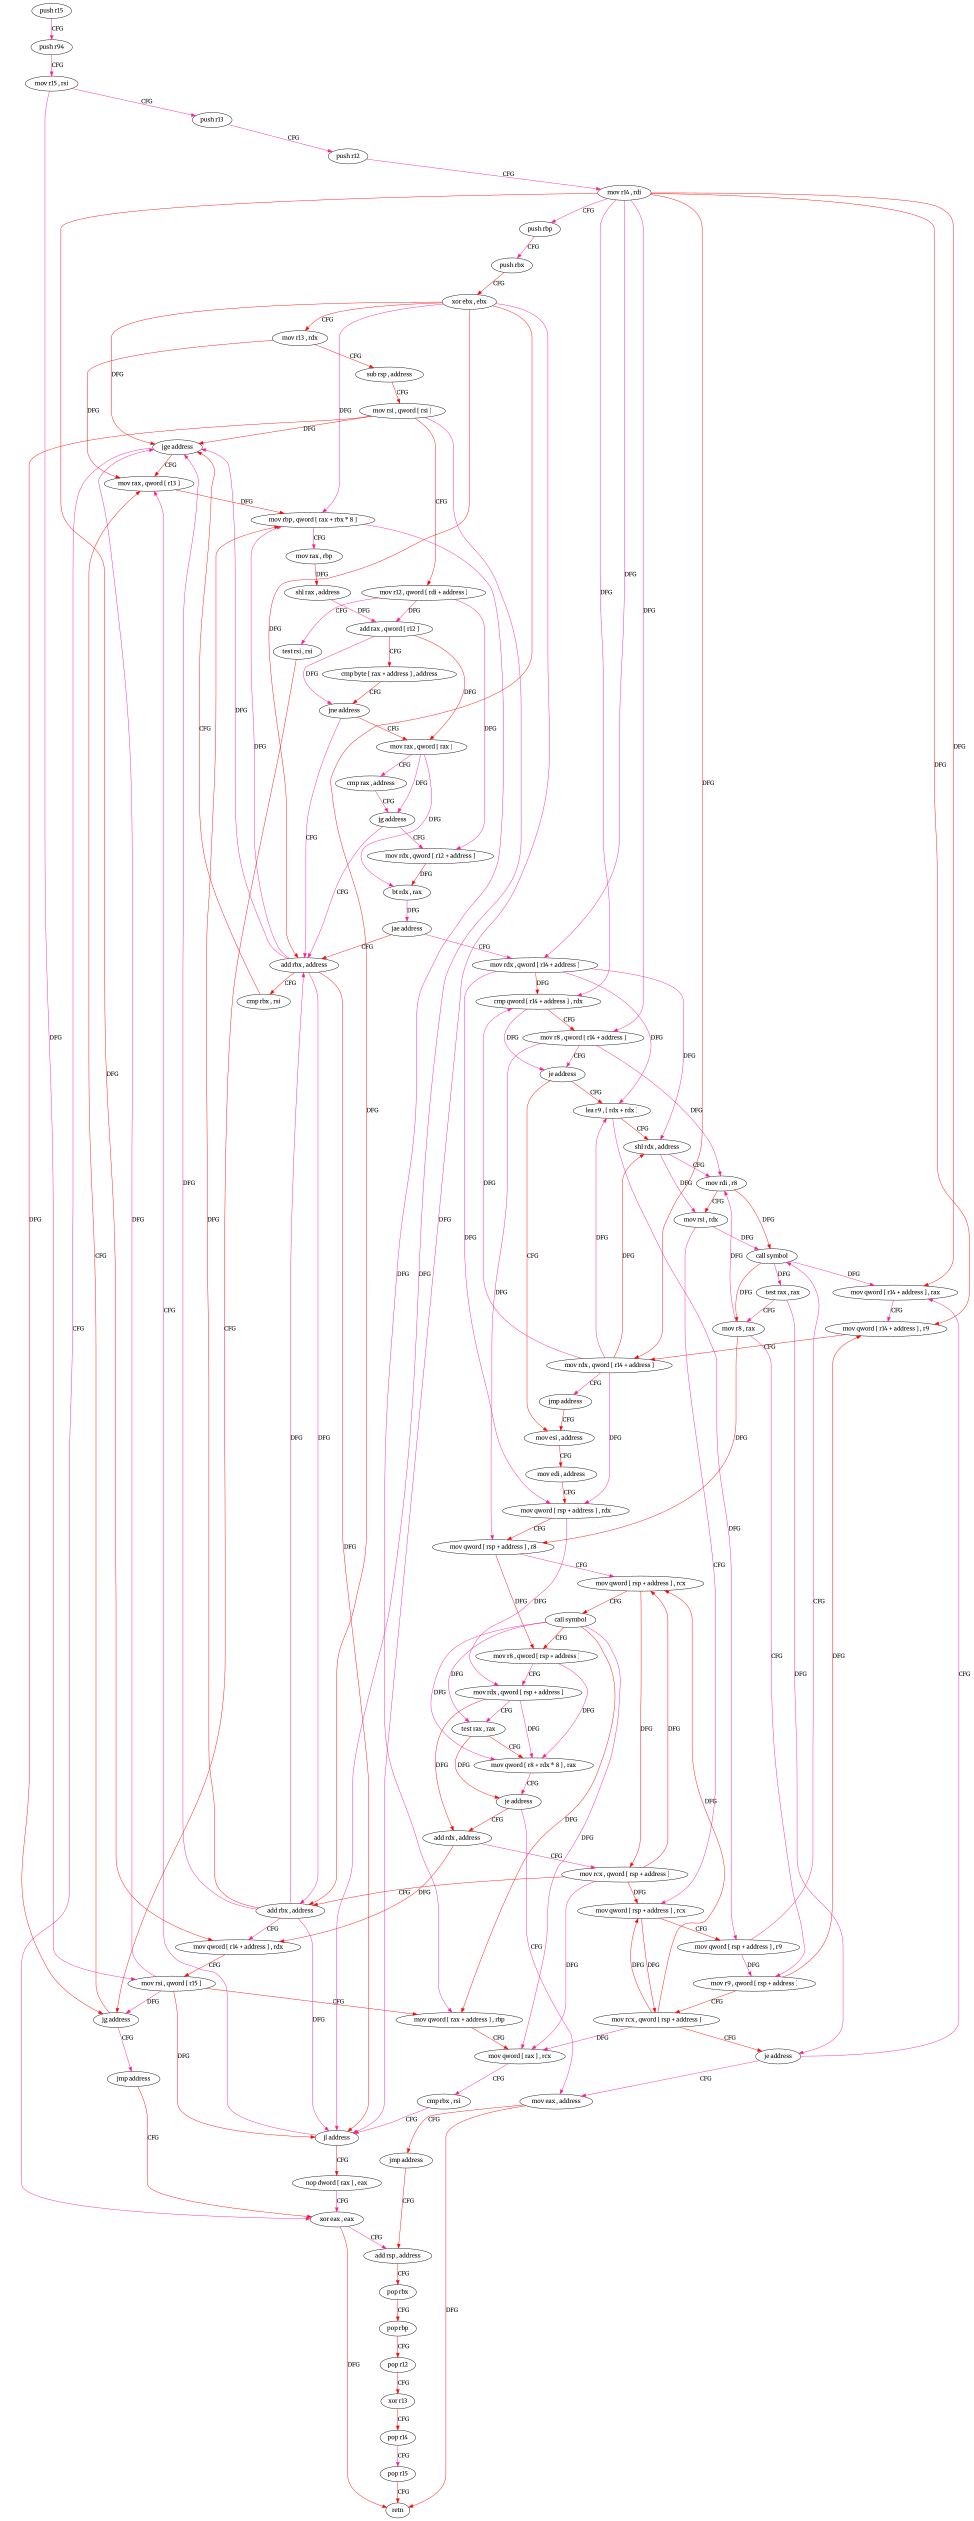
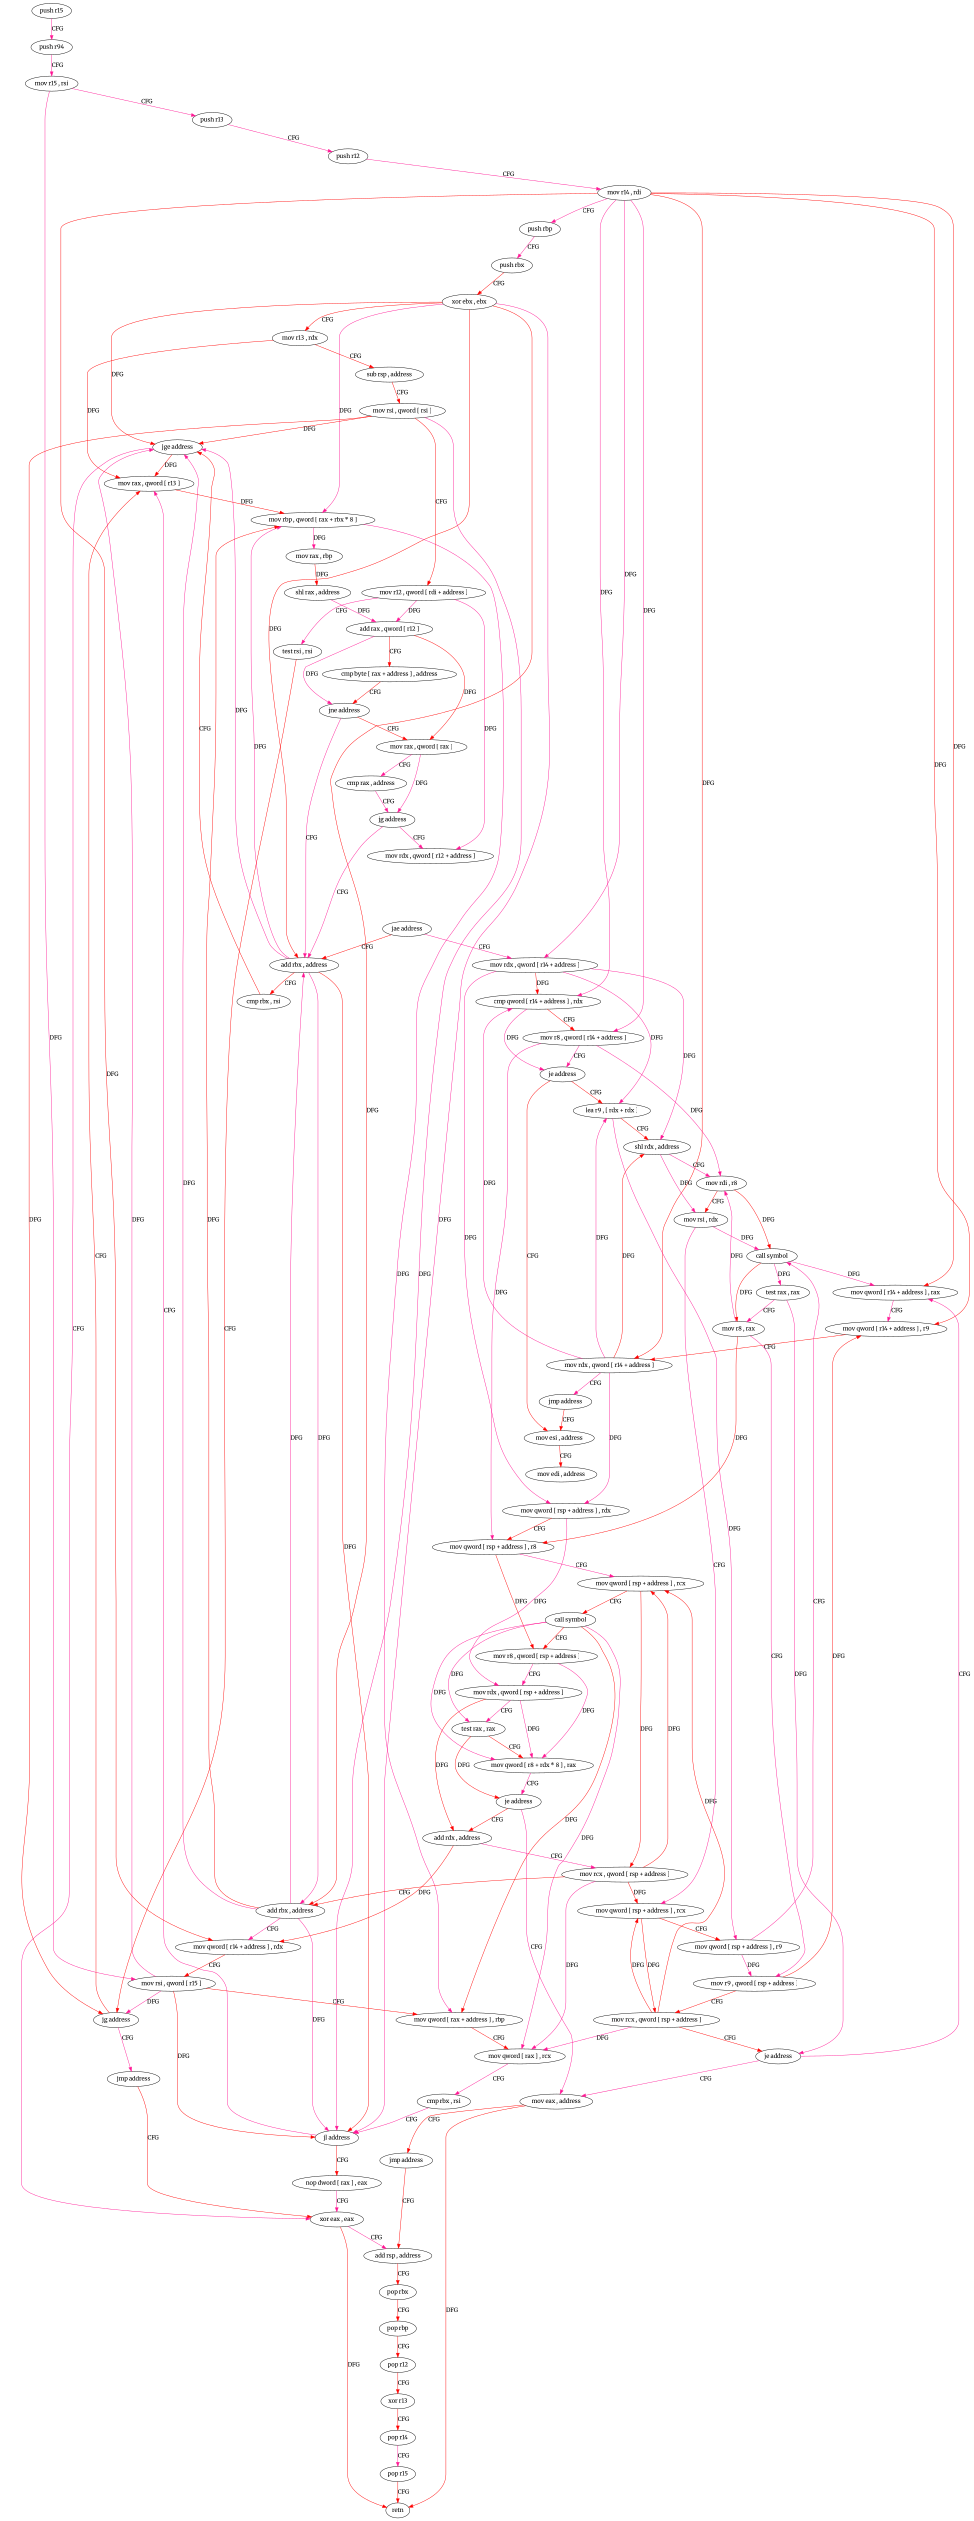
(171, 466) -> (171, 466)
(320, 538) -> (320, 538)
(407, 893) -> none
(563, 1491) -> none
